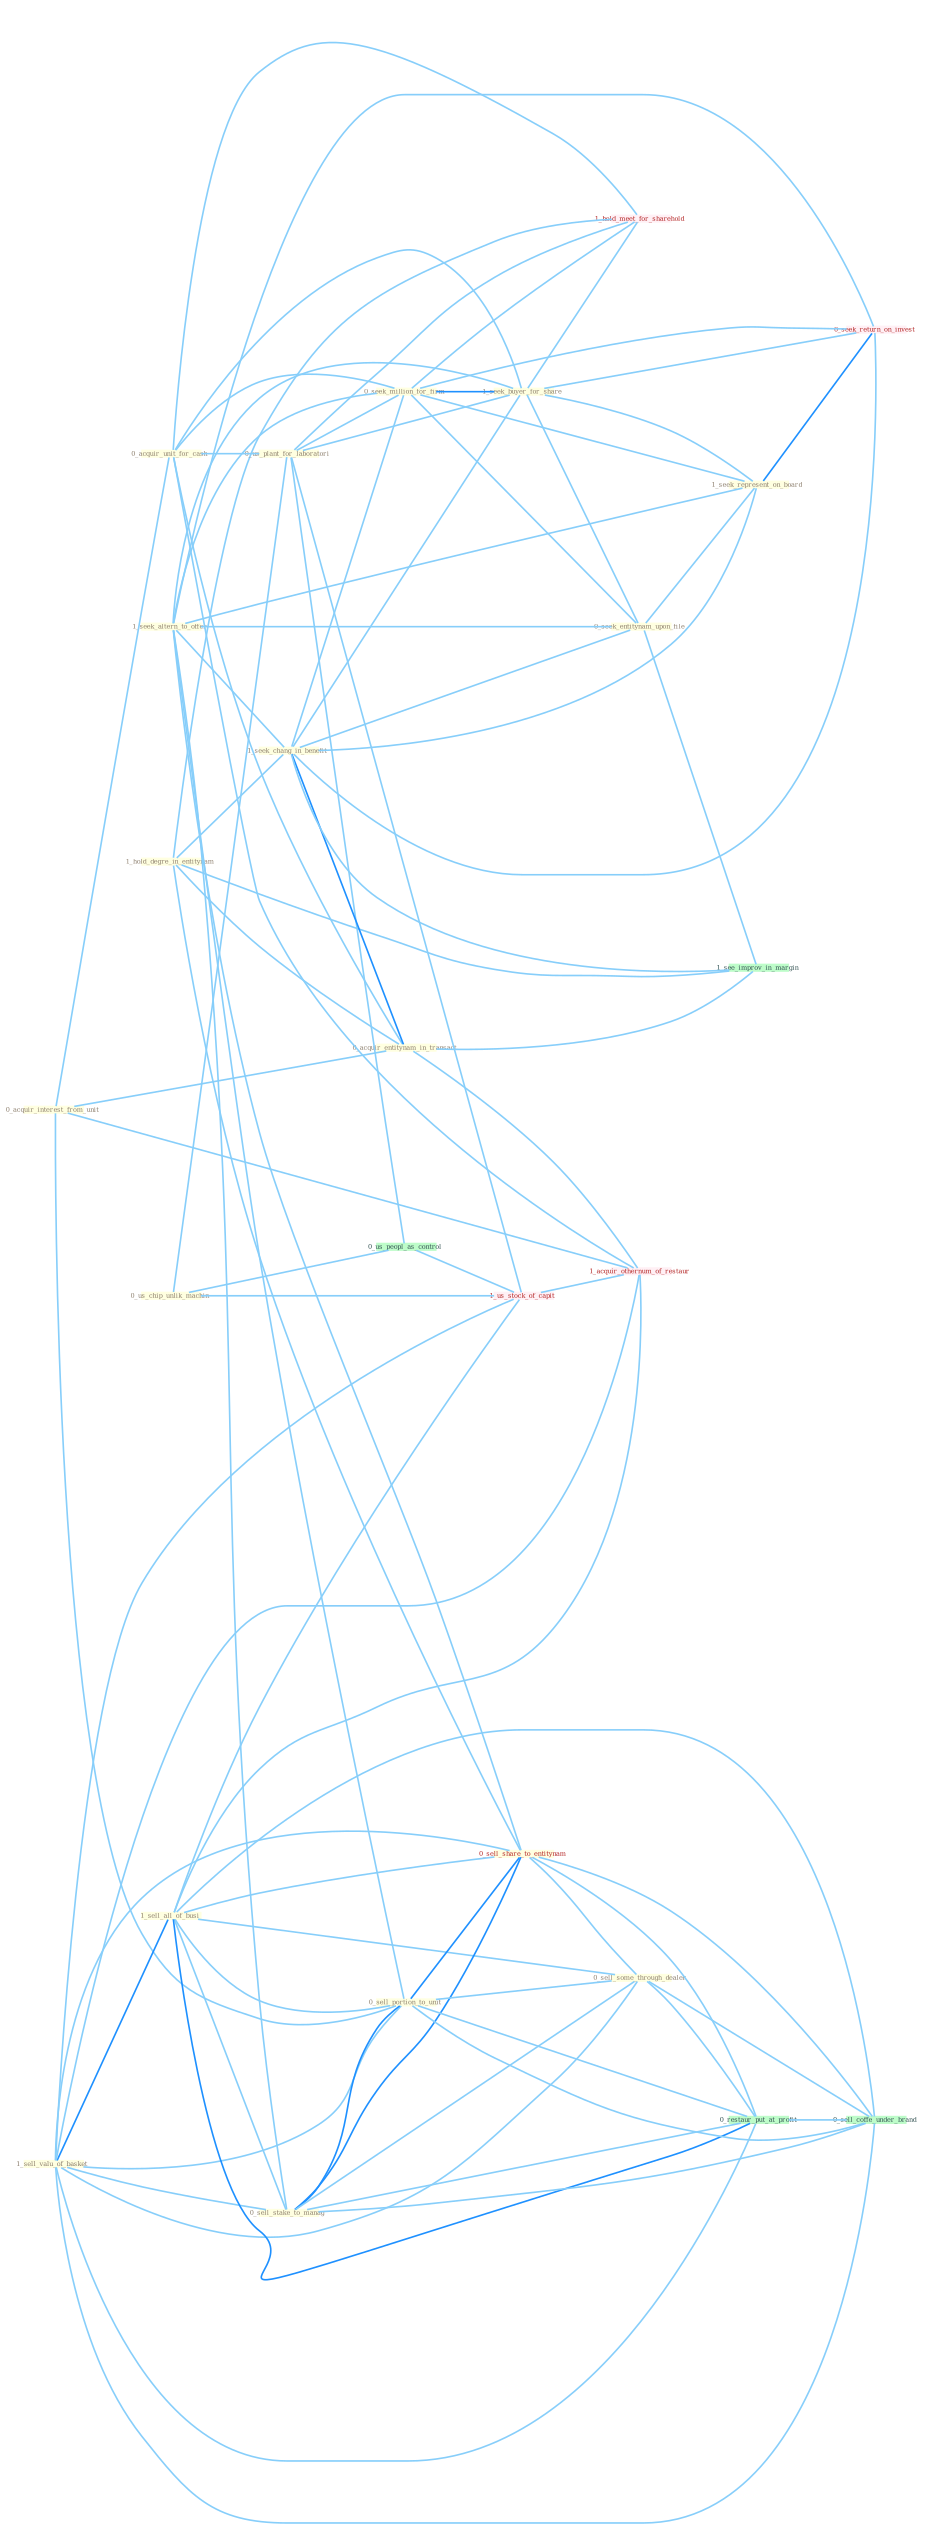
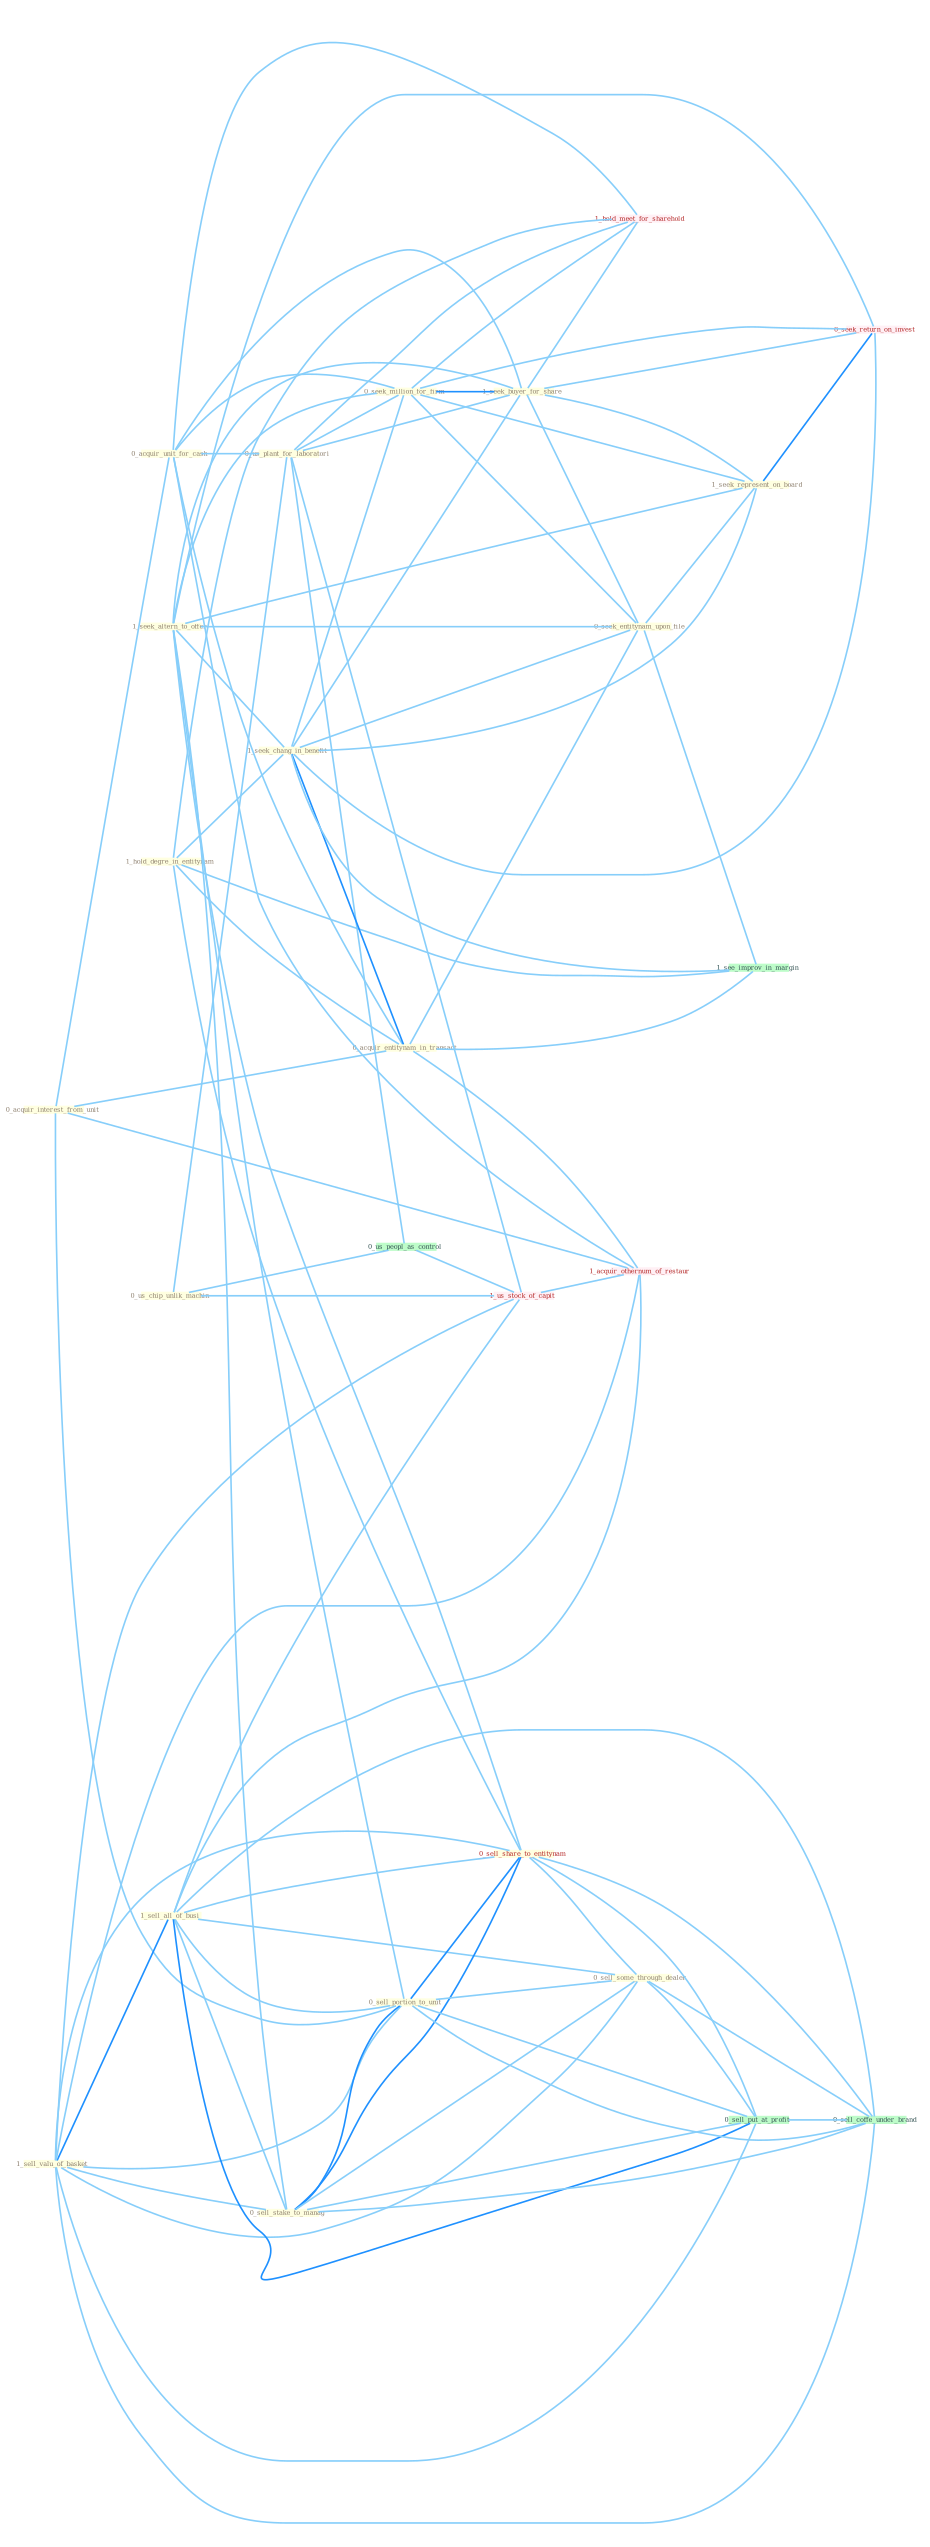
none -> (524, 837)
(759, 2120) -> (759, 2120)
